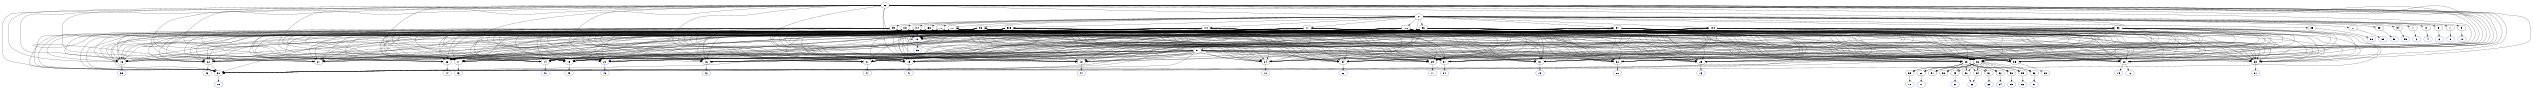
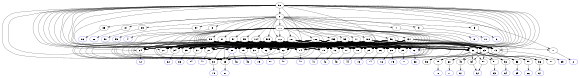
(706, 31) -> (280, 33)
(1595, 32) -> (229, 56)
(872, 36) -> none
(1056, 46) -> (317, 45)
(1083, 46) -> (514, 47)
(447, 73) -> (370, 62)
